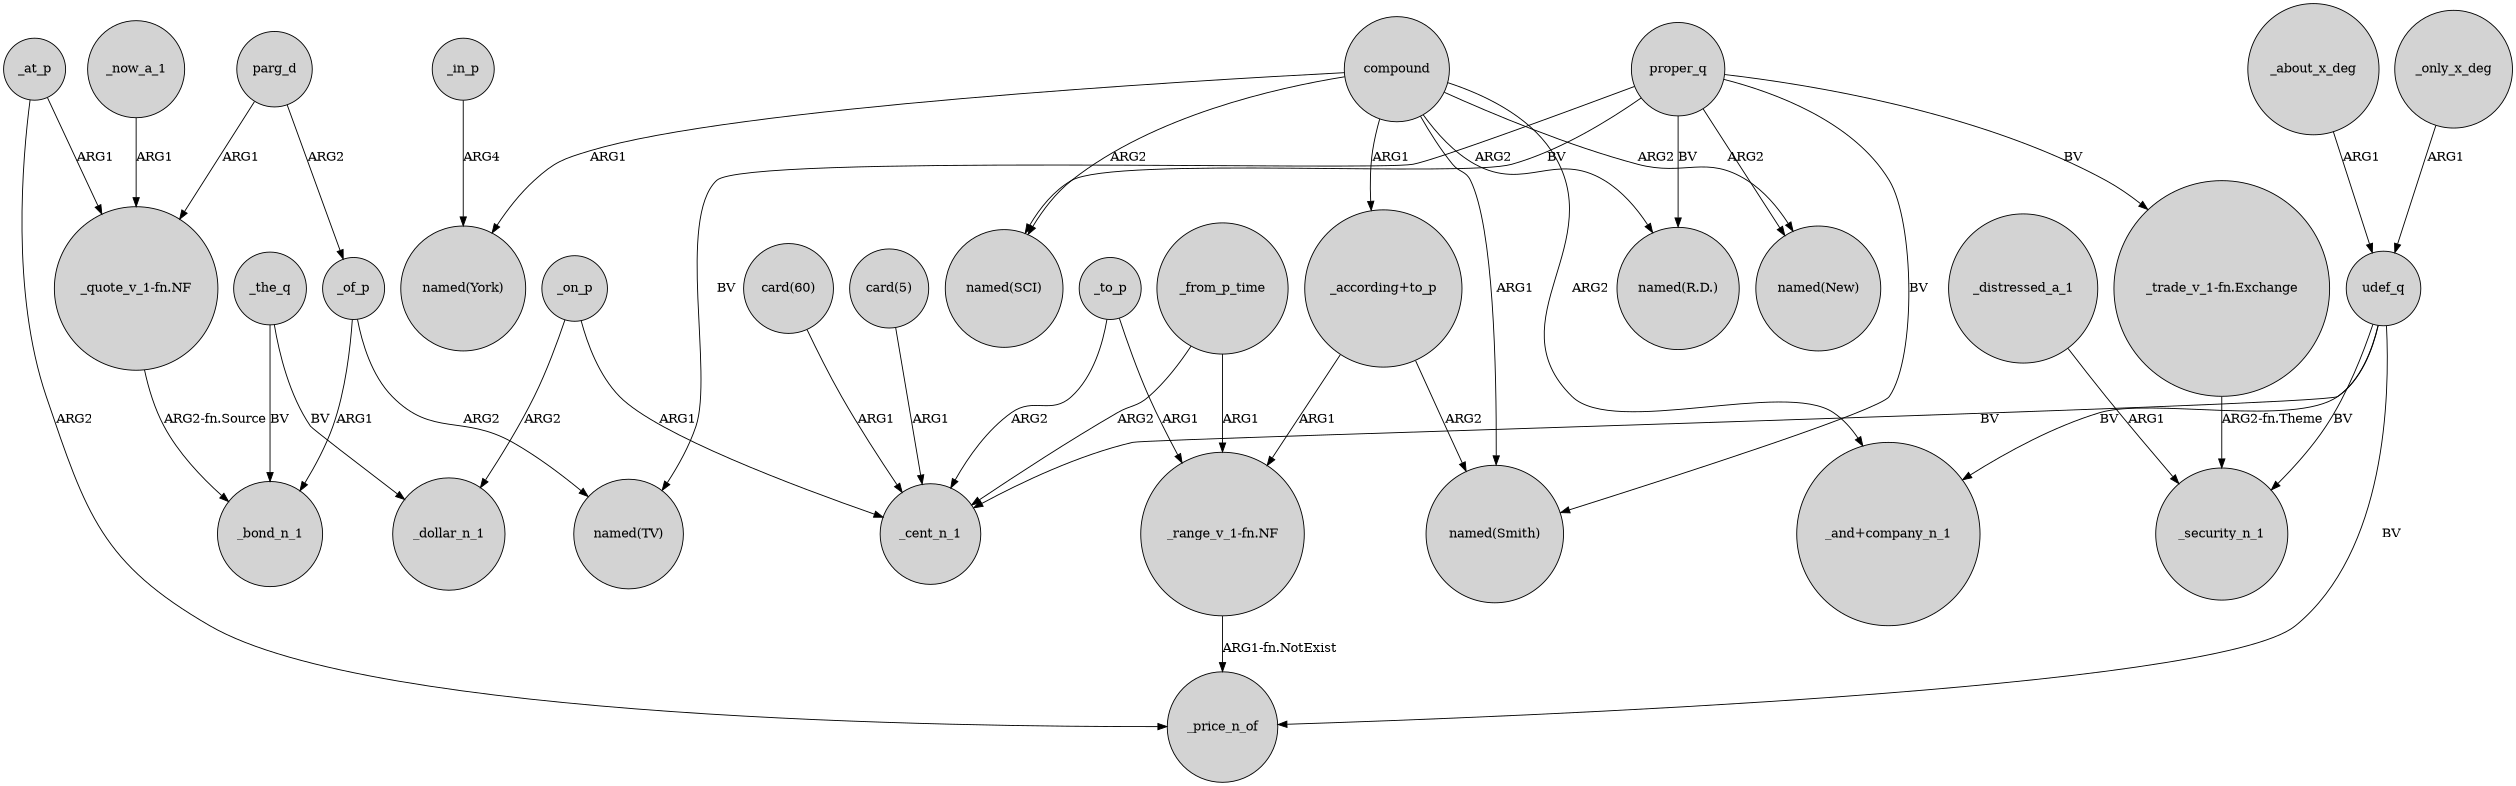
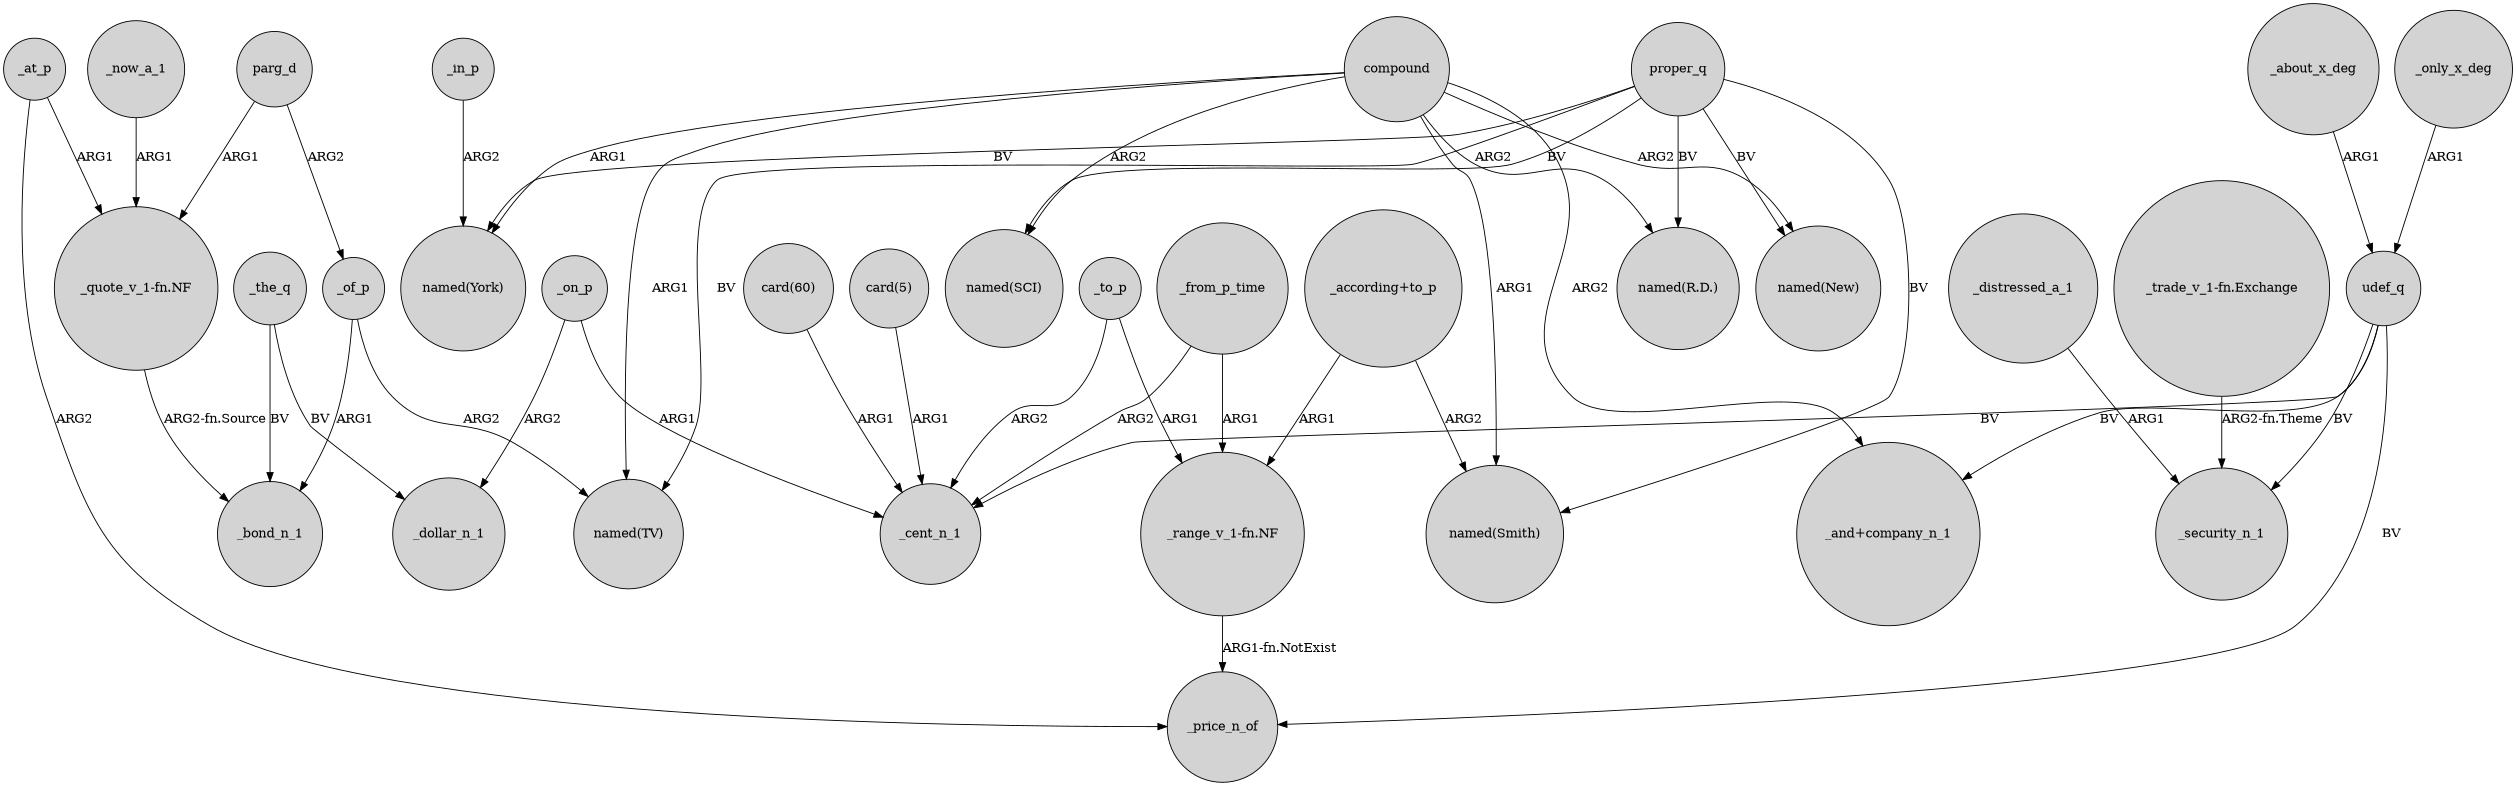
(1940, 116) -> (1057, 149)
(482, 158) -> (482, 158)
(1746, 158) -> (1746, 158)
(1372, 160) -> (846, 119)
